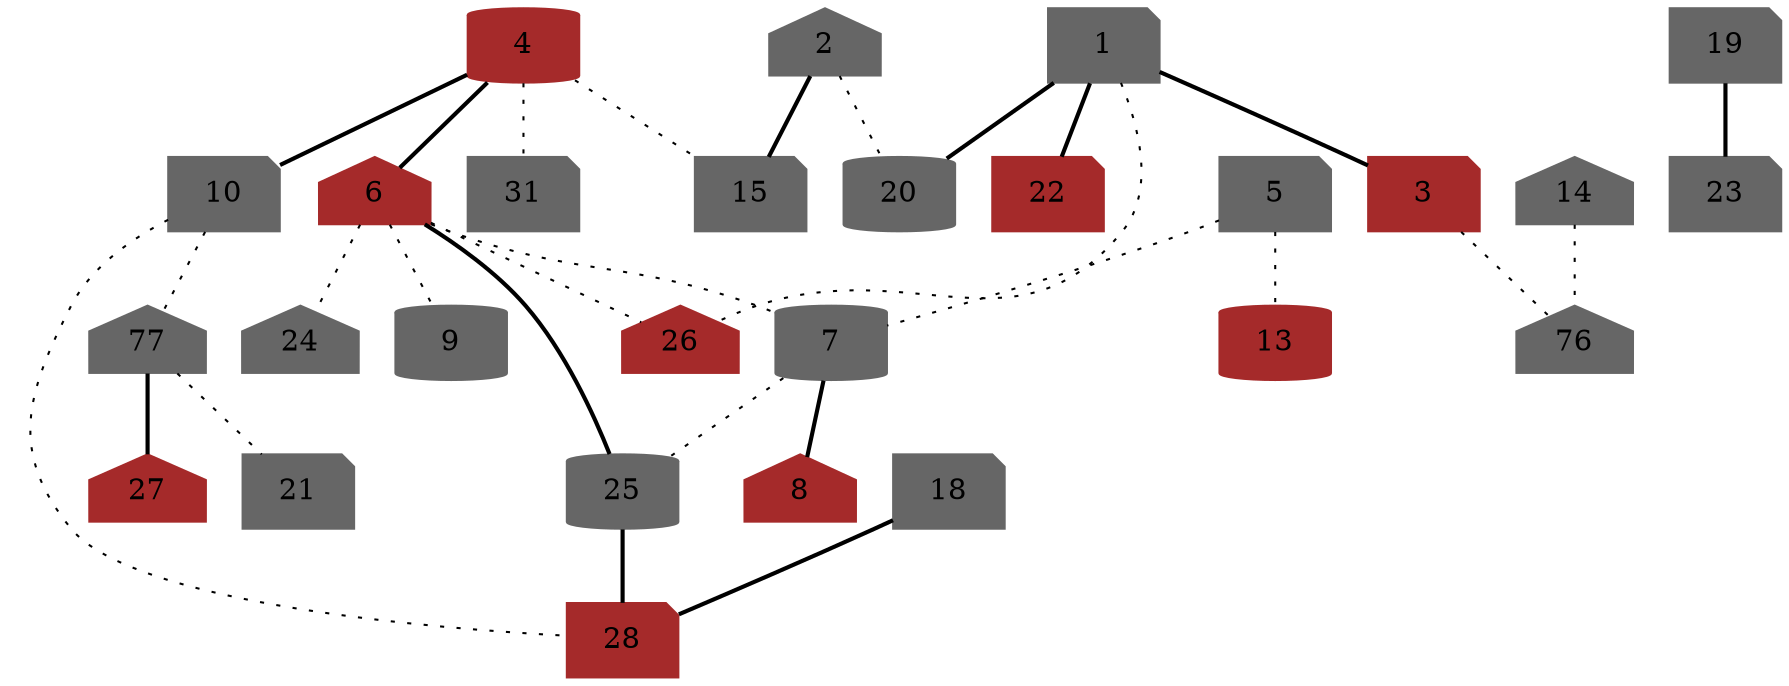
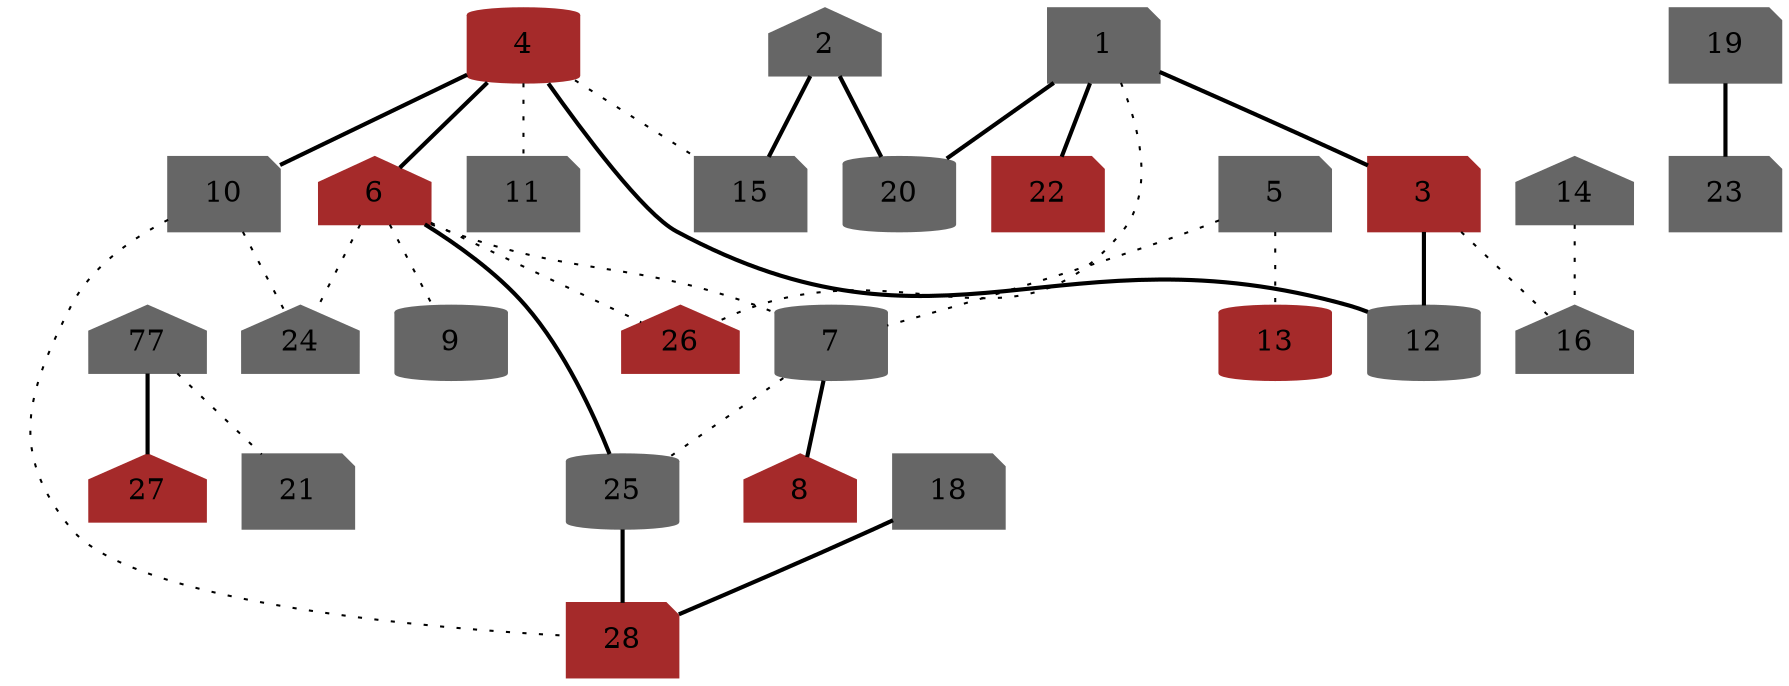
(860, 116) -> (860, 116)
(523, 194) -> (523, 194)
(184, 272) -> (264, 272)
none -> (1424, 343)
(1575, 343) -> (1575, 343)
